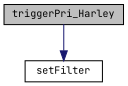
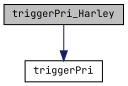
(64, 71) -> (64, 71)
